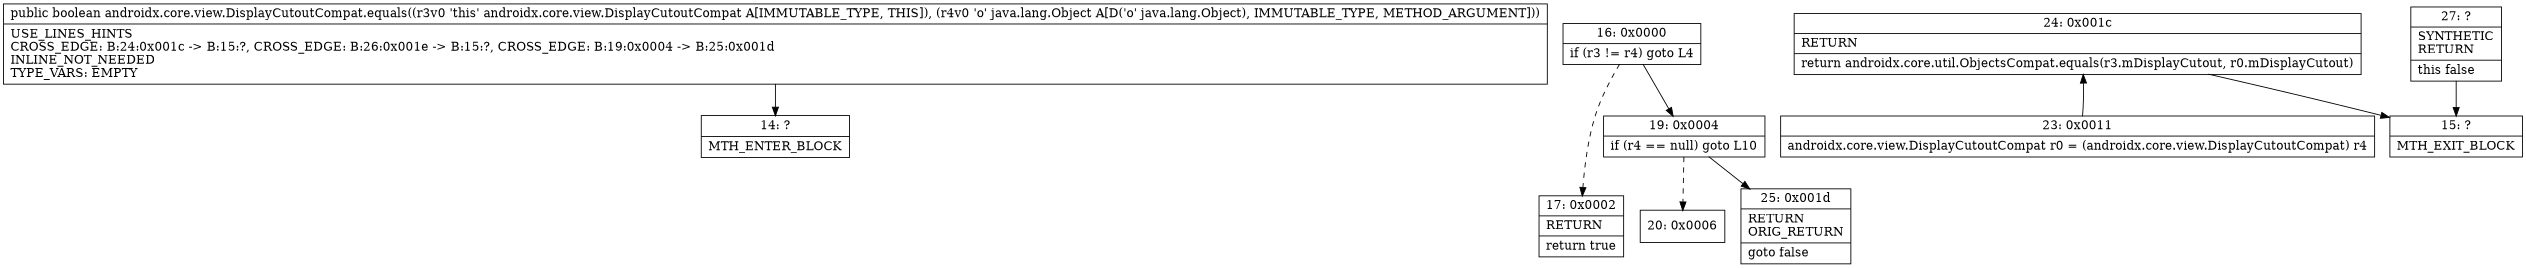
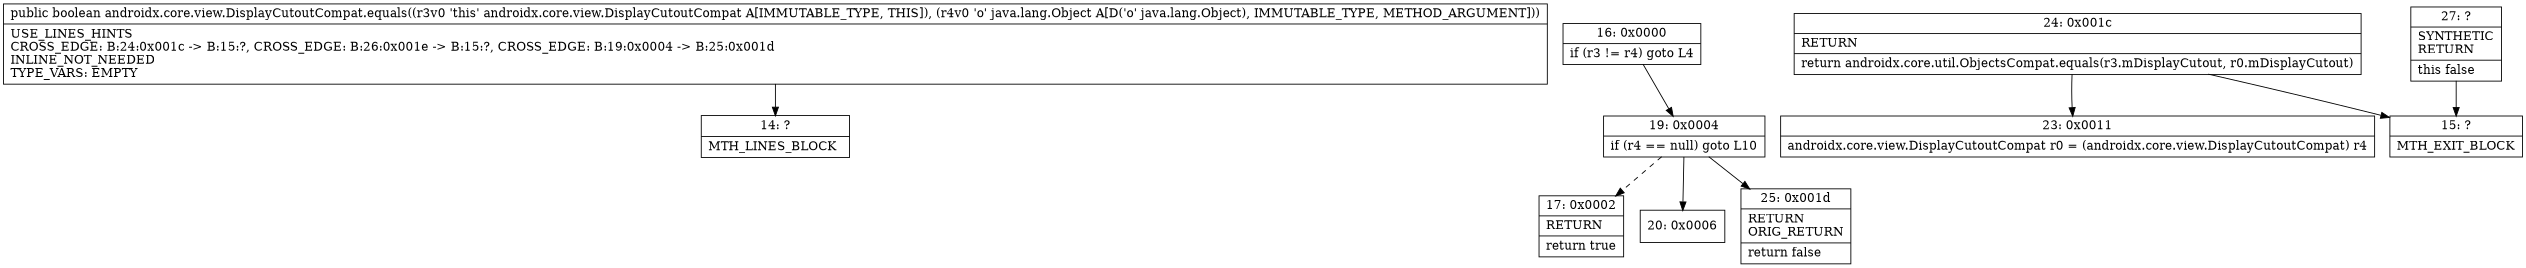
(2083, 100) -> (2072, 91)
(1593, 123) -> (1642, 173)
(775, 147) -> (773, 147)
(1683, 179) -> (1683, 179)
(1778, 253) -> (1785, 253)
